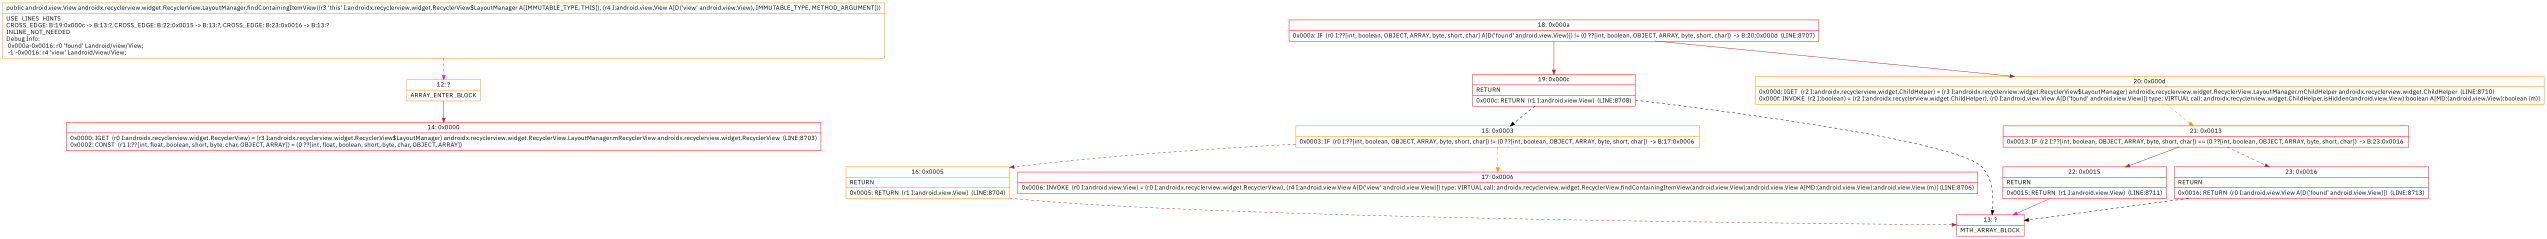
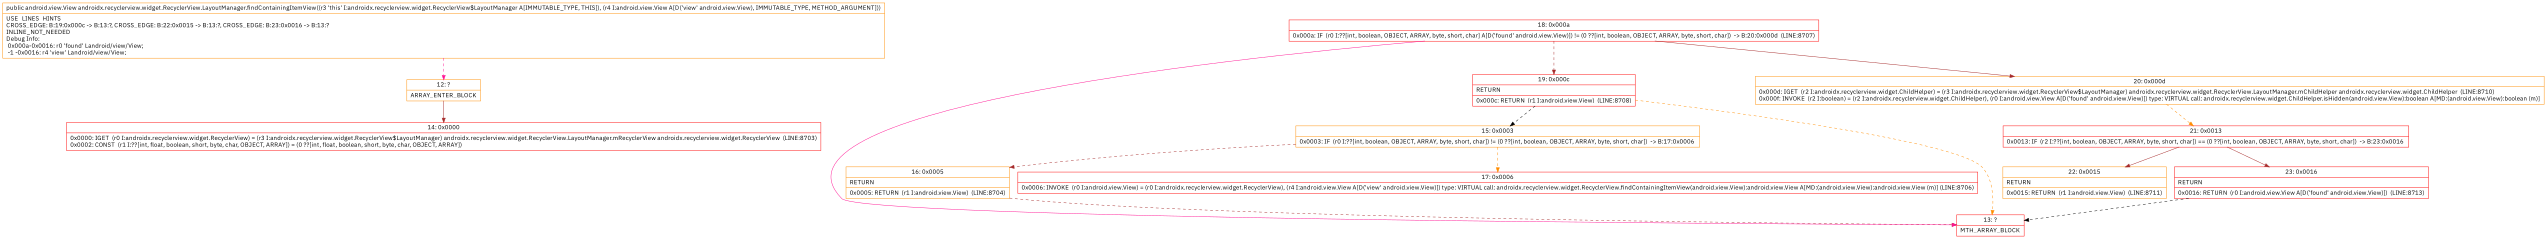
(1554, 55) -> (1554, 55)
(1834, 128) -> (1834, 128)
(2246, 156) -> (2246, 156)
(2085, 183) -> (2085, 183)
(2034, 206) -> (1074, 213)
